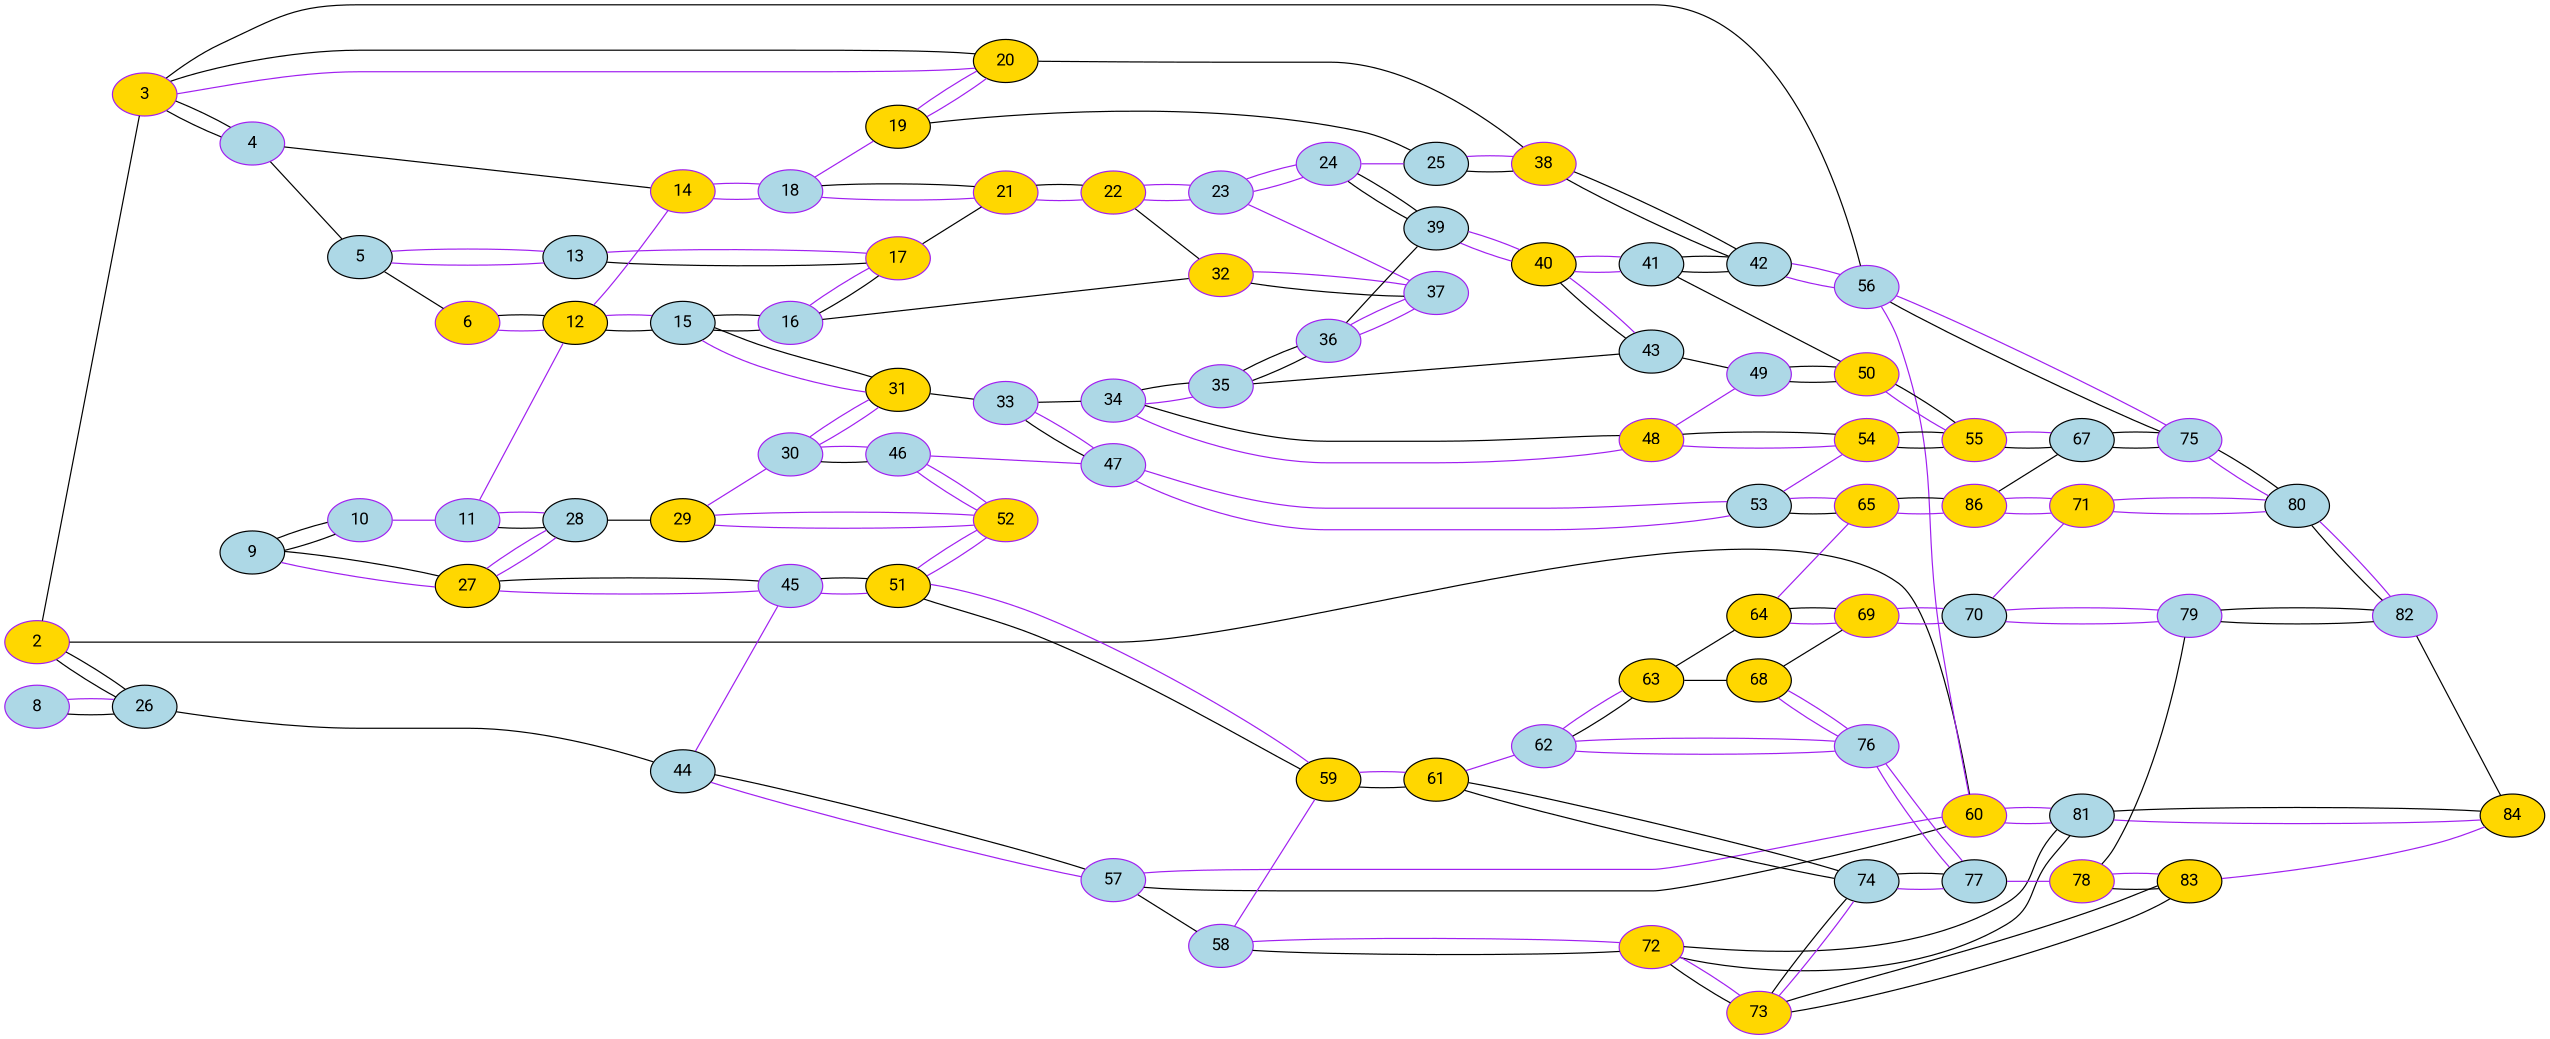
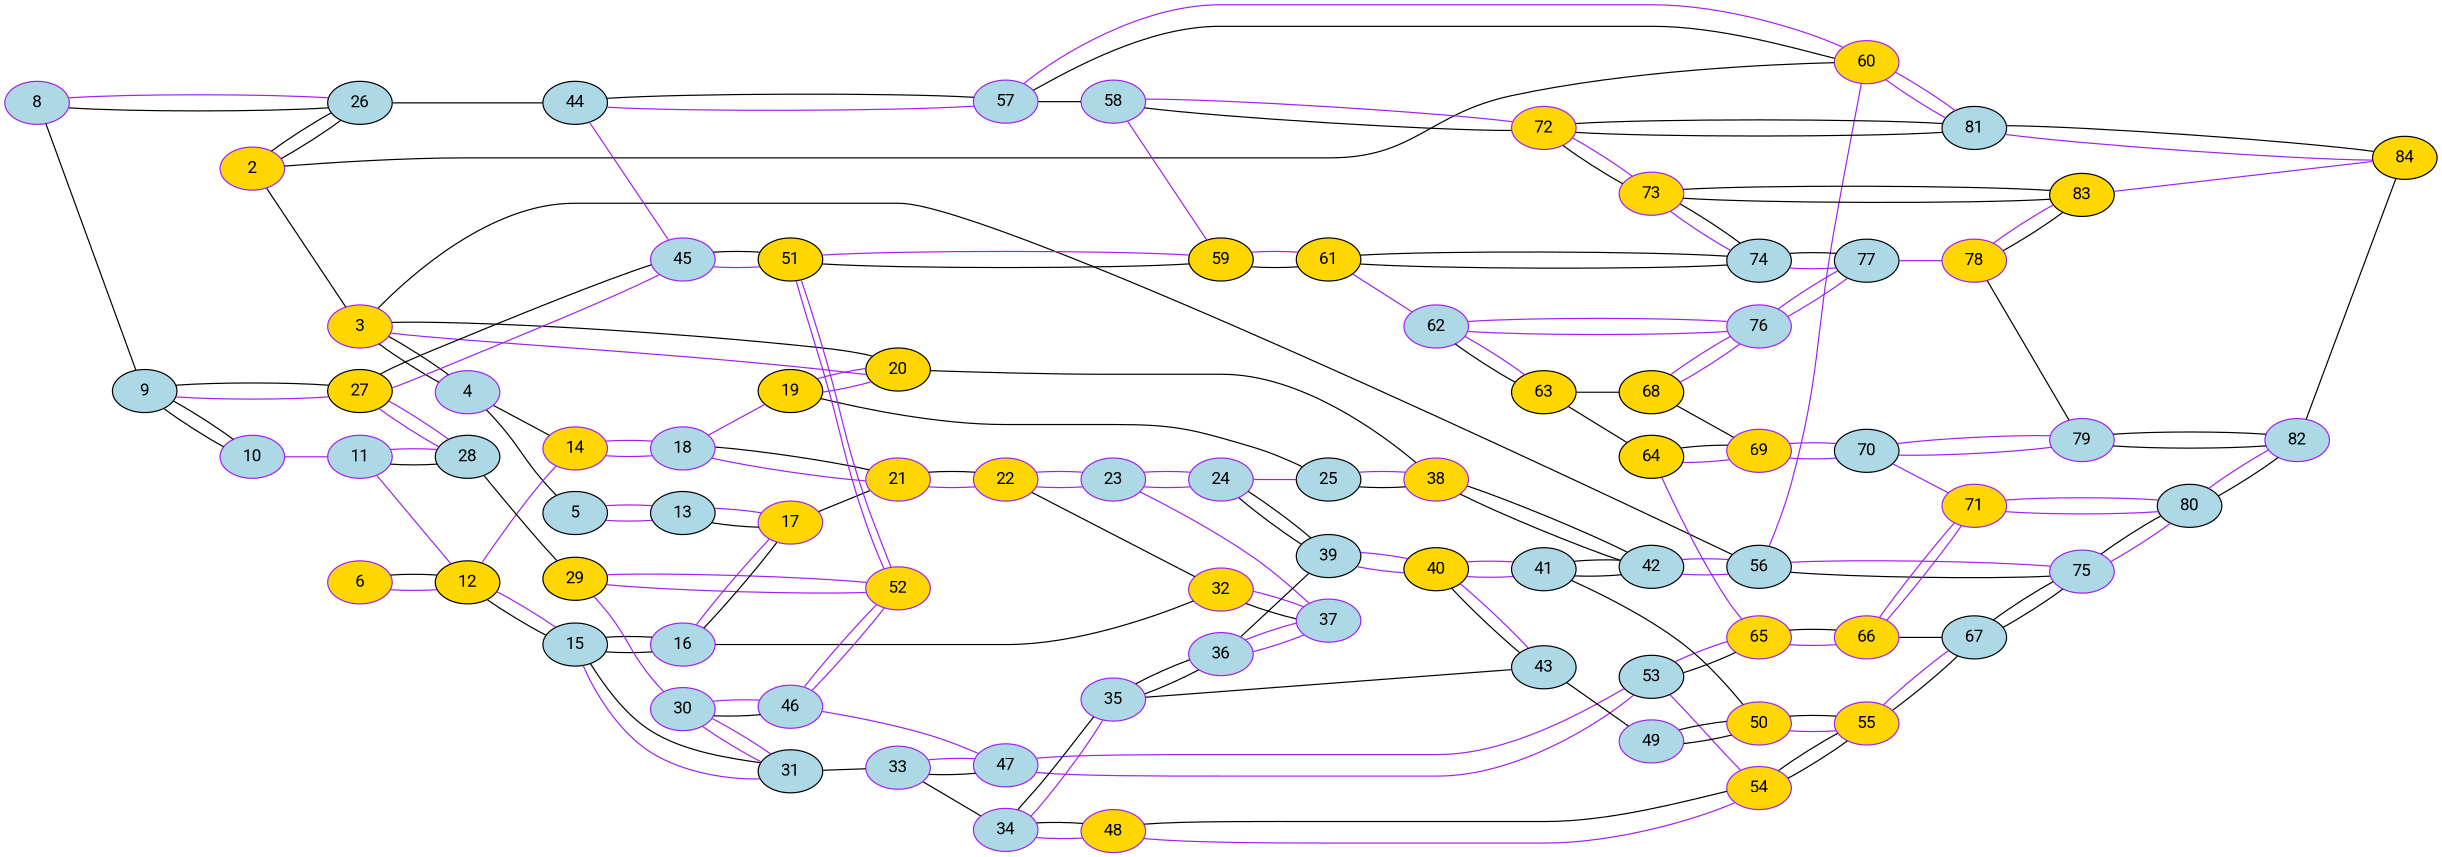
none -> (91, 247)
(1867, 287) -> (1759, 567)
(414, 290) -> none
(898, 390) -> (790, 771)
(1705, 407) -> none
(1974, 506) -> (1867, 637)
